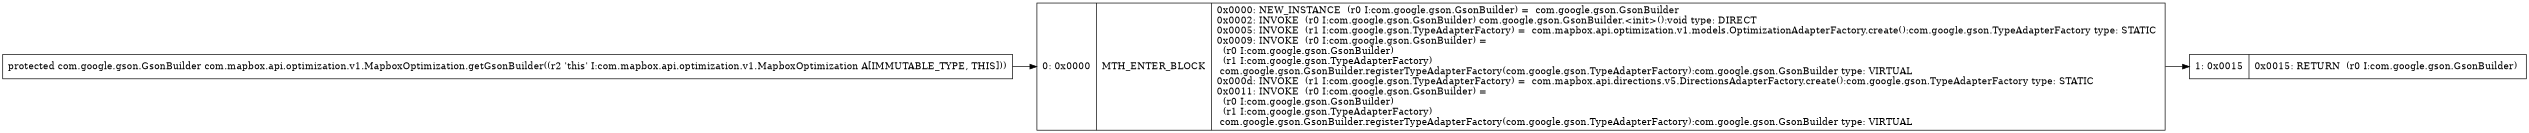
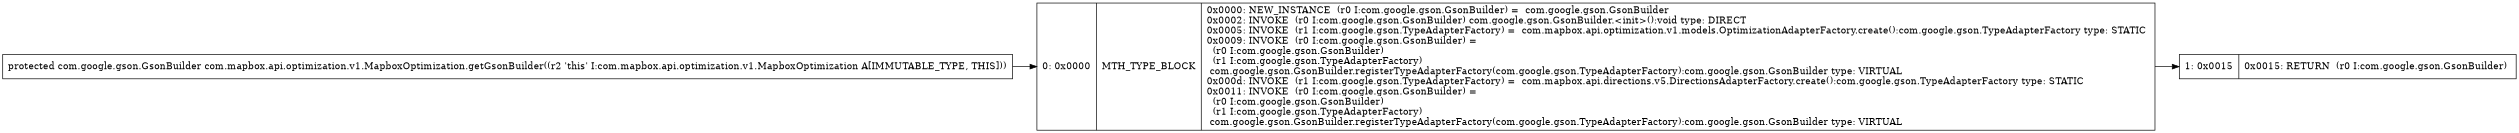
(1154, 66) -> (1149, 66)
